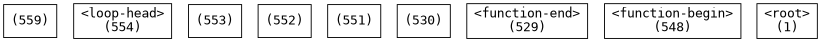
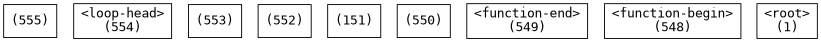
(30, 21) -> (30, 21)
(354, 21) -> (354, 21)
(424, 21) -> (424, 21)
(527, 21) -> (527, 21)
